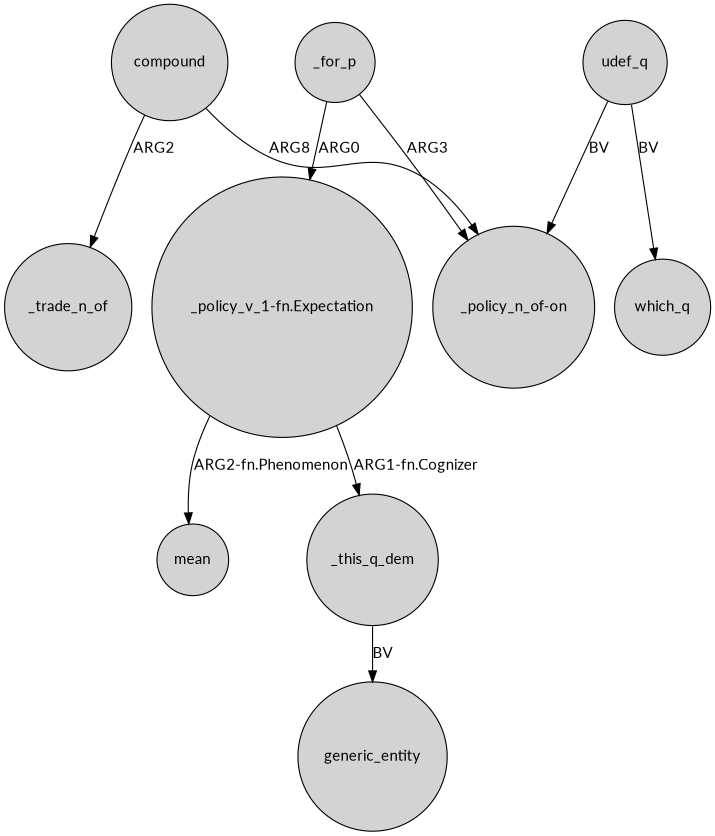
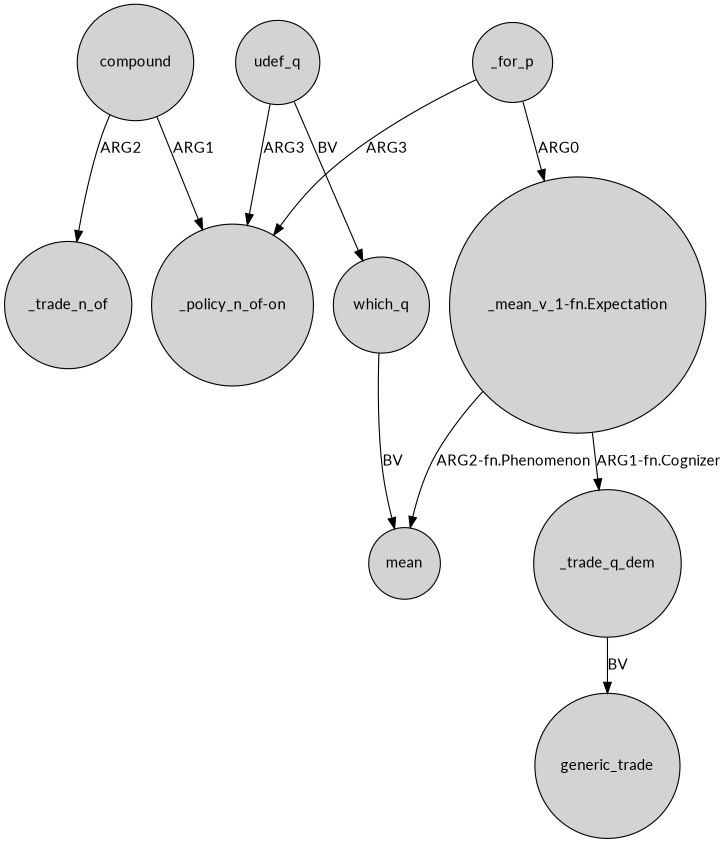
(290, 149) -> (194, 149)
(599, 149) -> (284, 149)
(282, 307) -> (578, 305)
none -> (380, 436)
(373, 560) -> (607, 563)
(373, 757) -> (607, 766)
